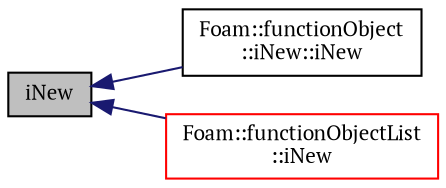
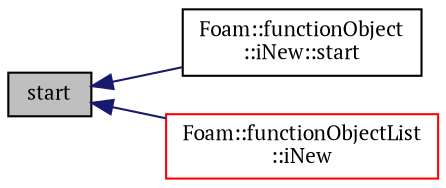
(302, 43) -> (302, 43)
(50, 94) -> (50, 94)
